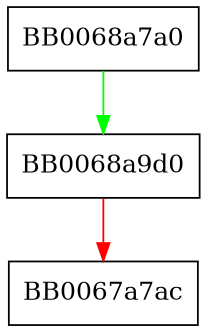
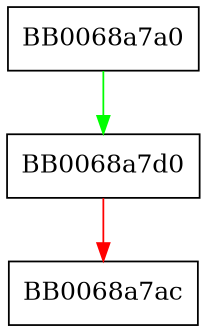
(103, 166) -> (103, 166)
(103, 293) -> (103, 293)
